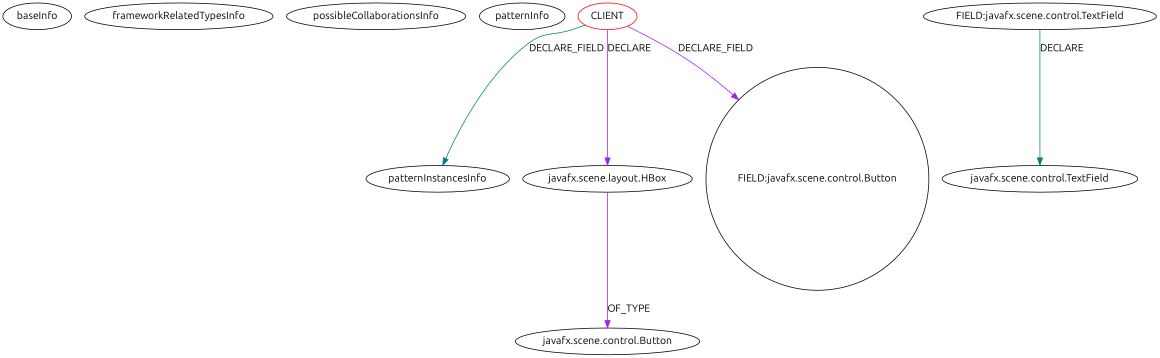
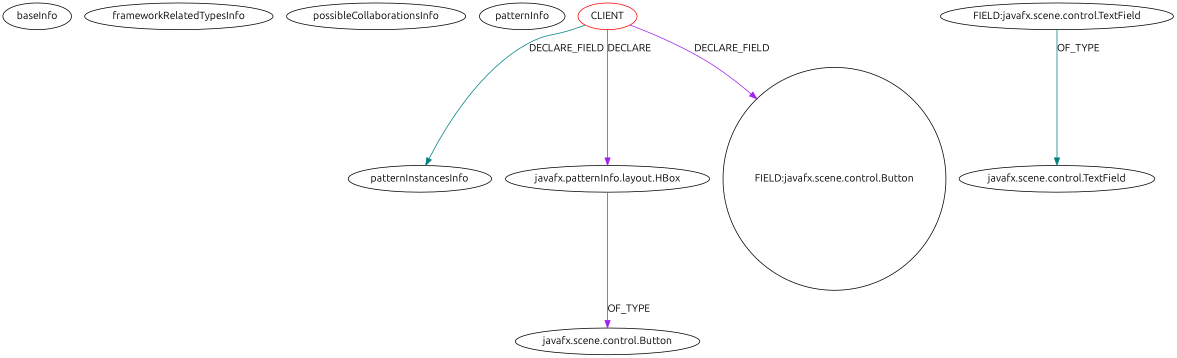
(1062, 49) -> (1078, 49)
(608, 179) -> (608, 179)
